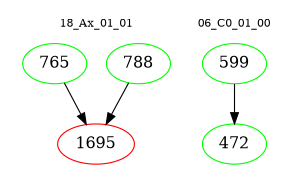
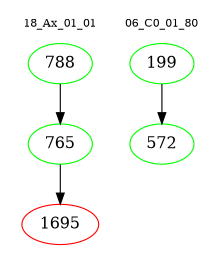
(234, 24) -> (162, 24)
(234, 64) -> (162, 64)
(120, 99) -> (60, 98)
(234, 144) -> (162, 144)
